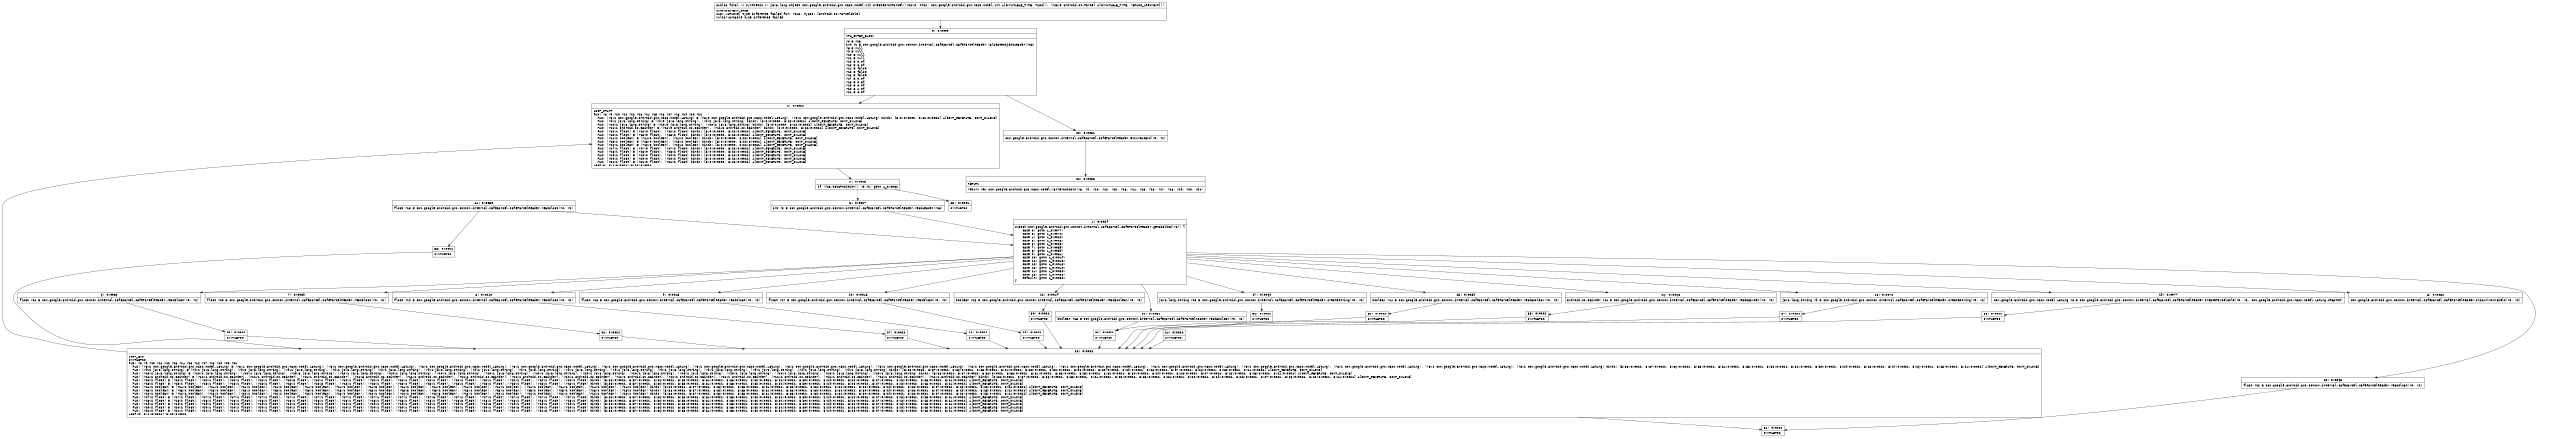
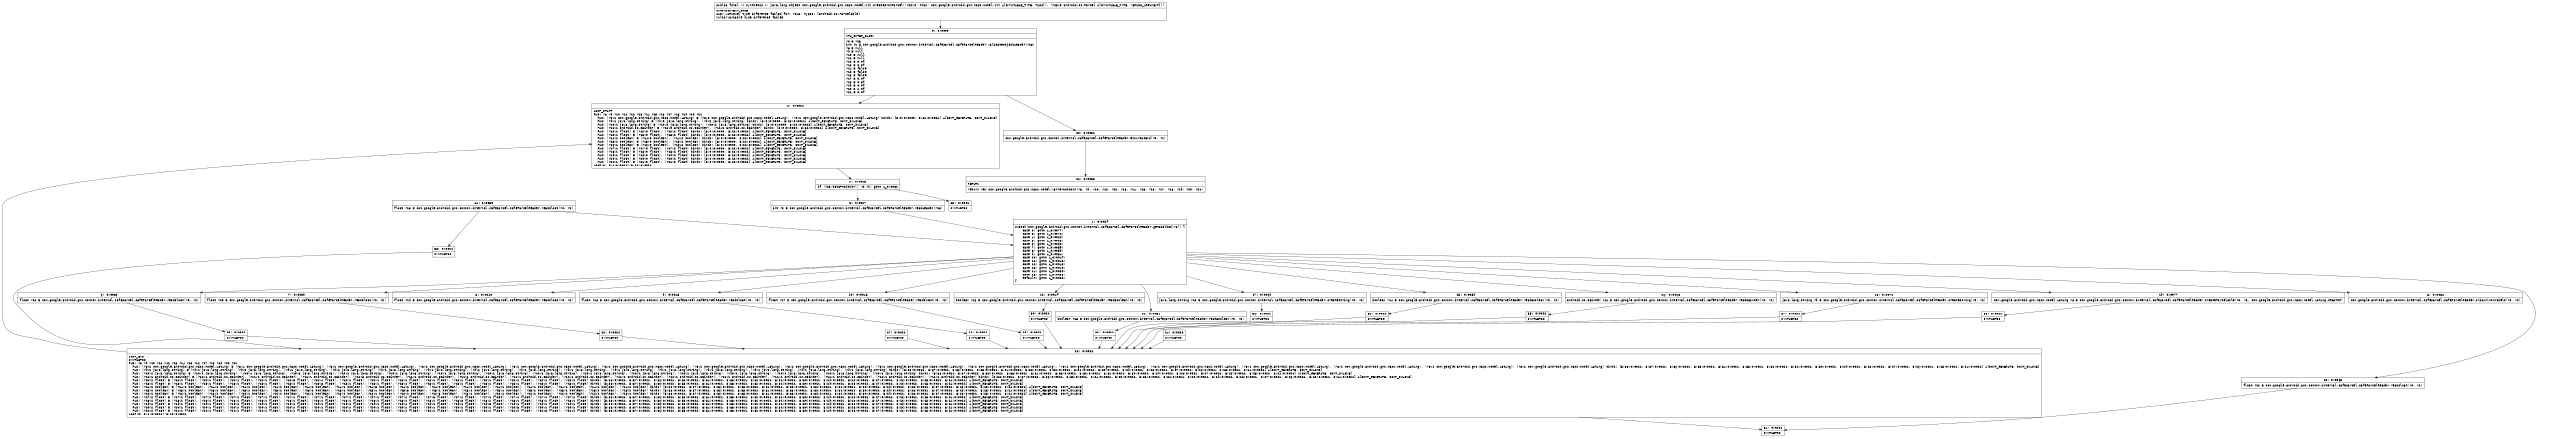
(711, 318) -> none
(1158, 326) -> (1177, 323)
